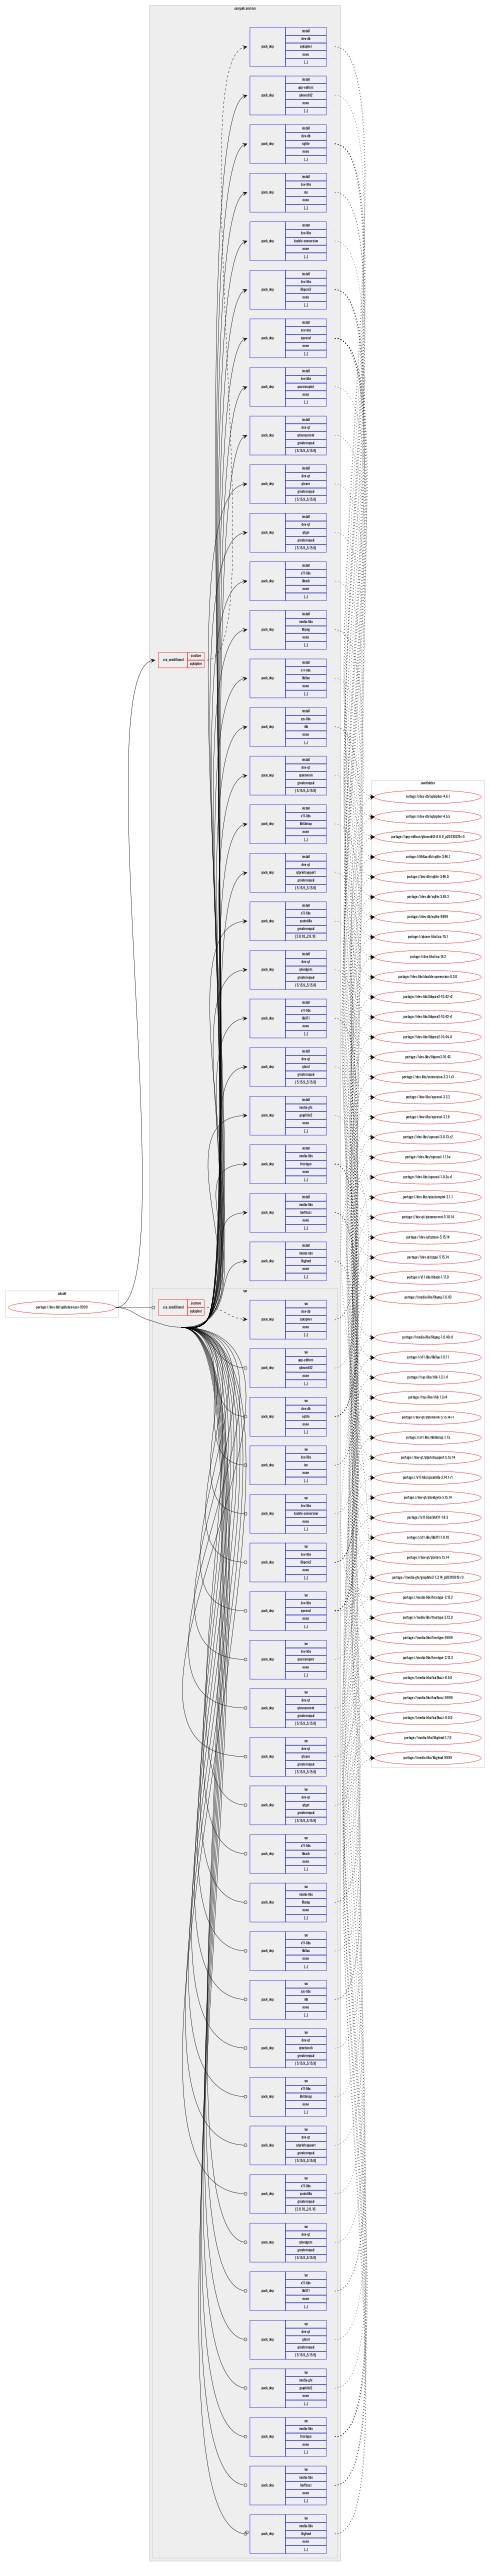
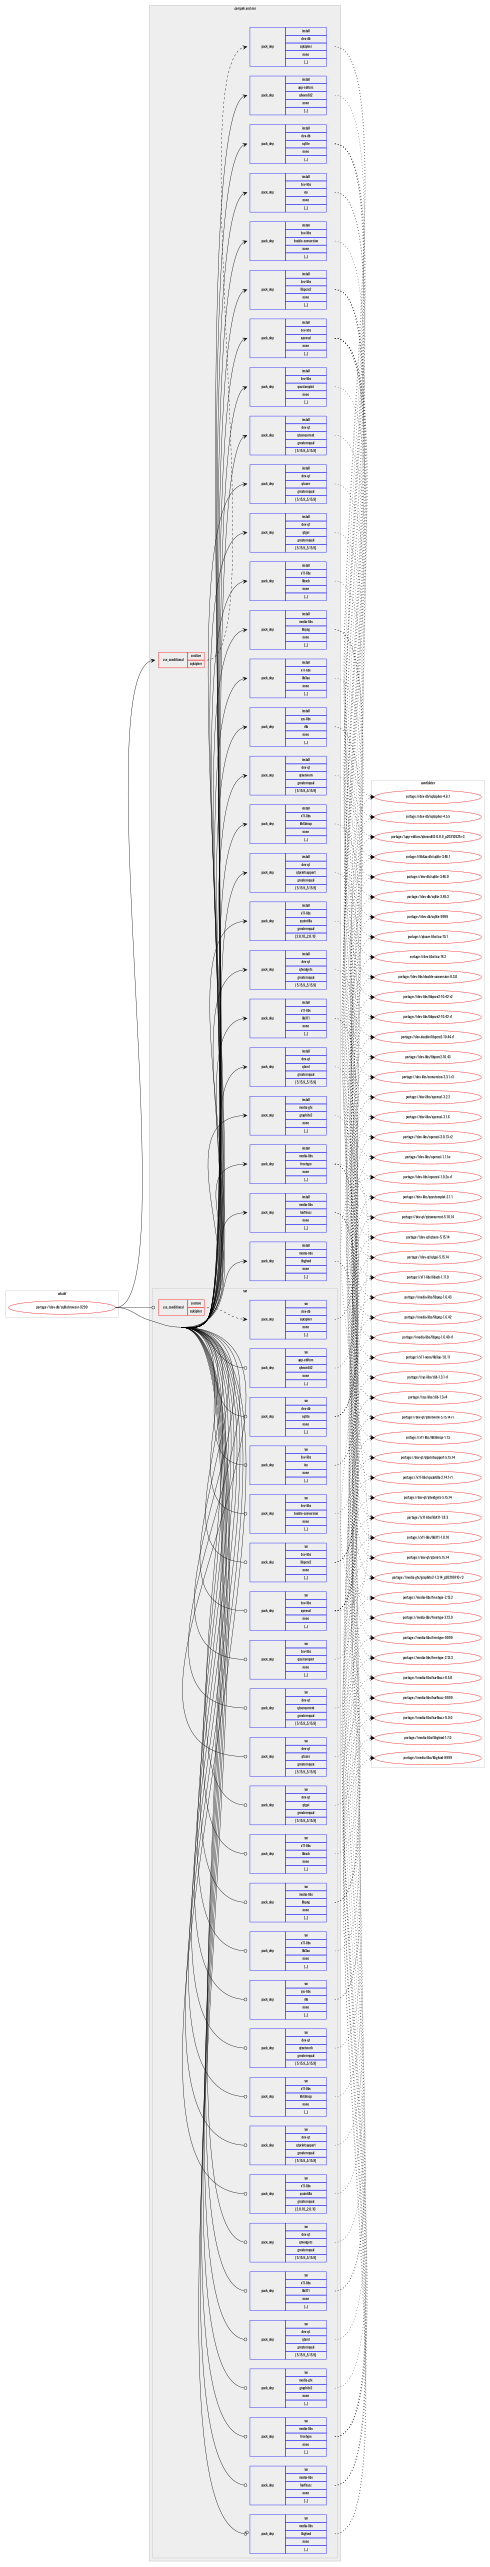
(428, 1037) -> (428, 1037)
(62, 1308) -> (62, 1308)
none -> (428, 1318)
(428, 1358) -> (428, 1358)
